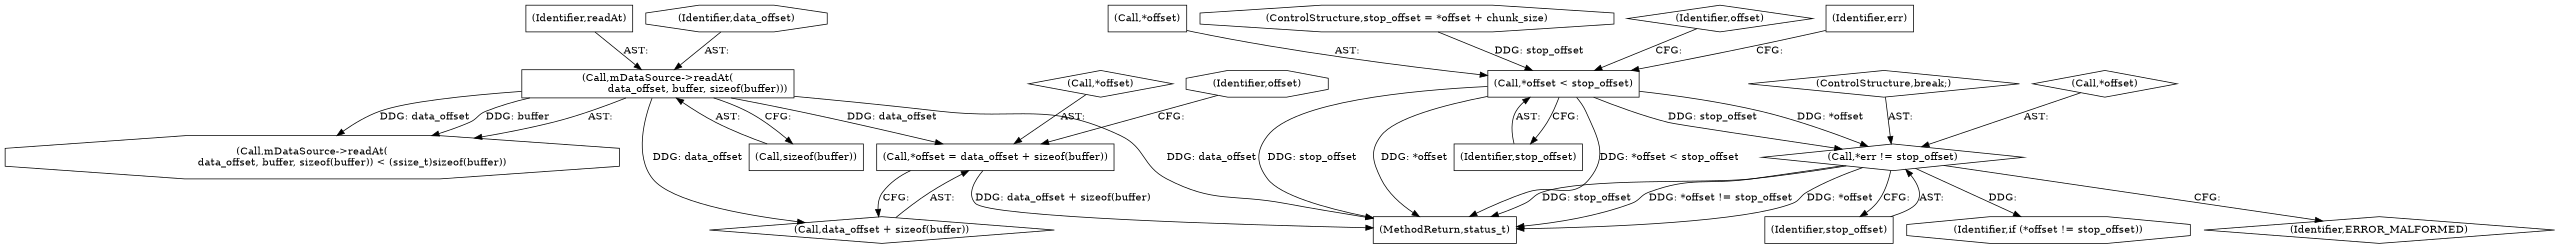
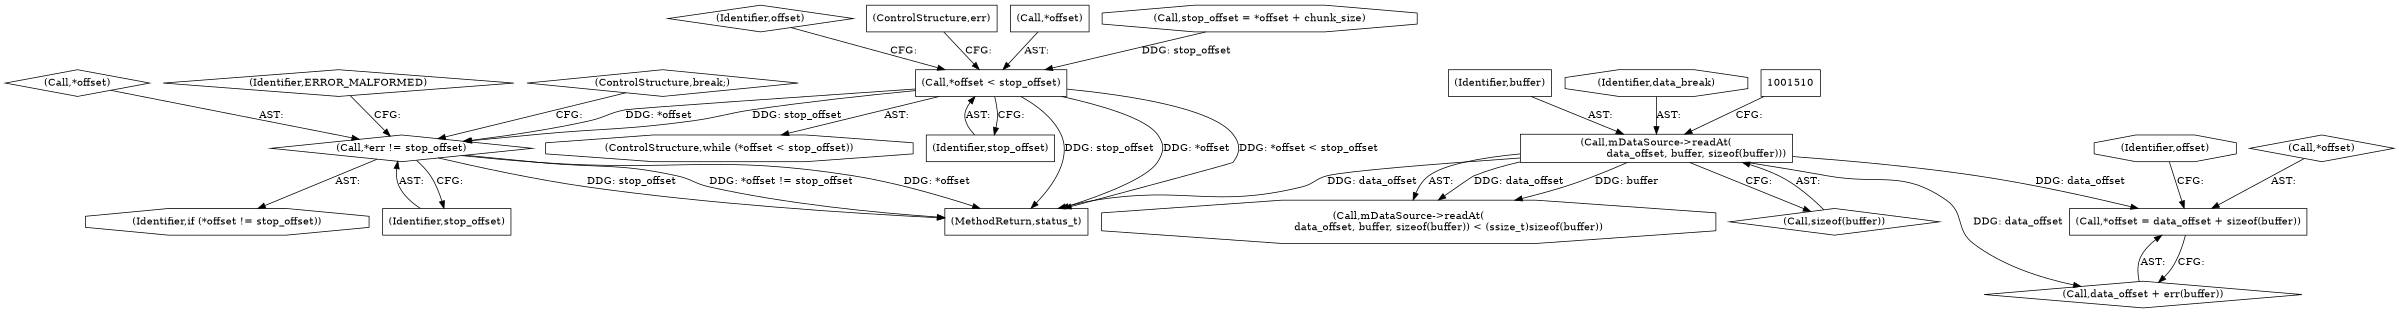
(579, 19) -> (1500, 83)
(737, 19) -> (1656, 83)
(1407, 19) -> (1260, 19)
(1870, 19) -> (932, 19)
none -> (1791, 83)
(1902, 117) -> (571, 115)
none -> (729, 148)
(806, 157) -> (1834, 222)
(2129, 193) -> (368, 113)
(2004, 198) -> (350, 181)
(1152, 221) -> none
(882, 230) -> (2143, 295)
